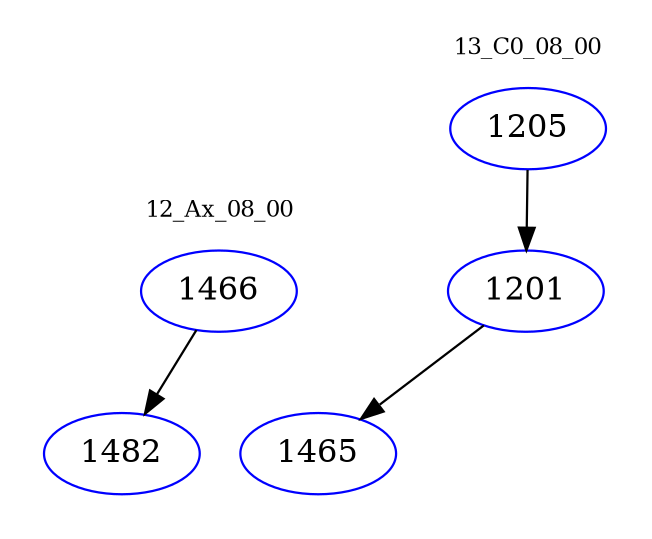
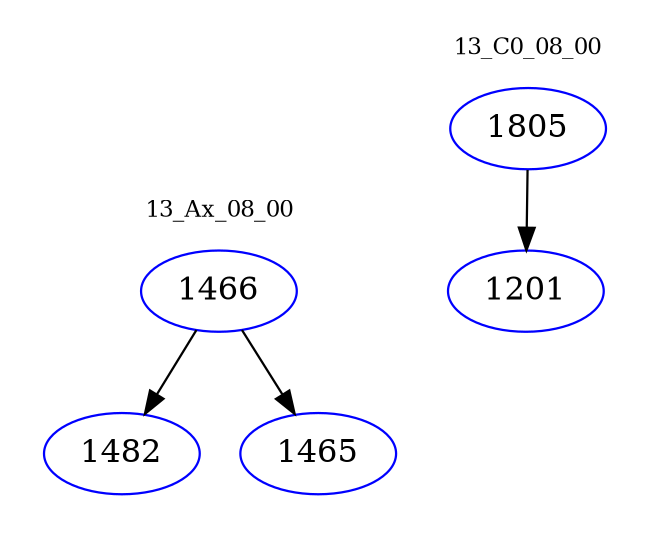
(528, 129) -> (528, 129)
(220, 211) -> (220, 211)
(432, 365) -> (262, 362)
